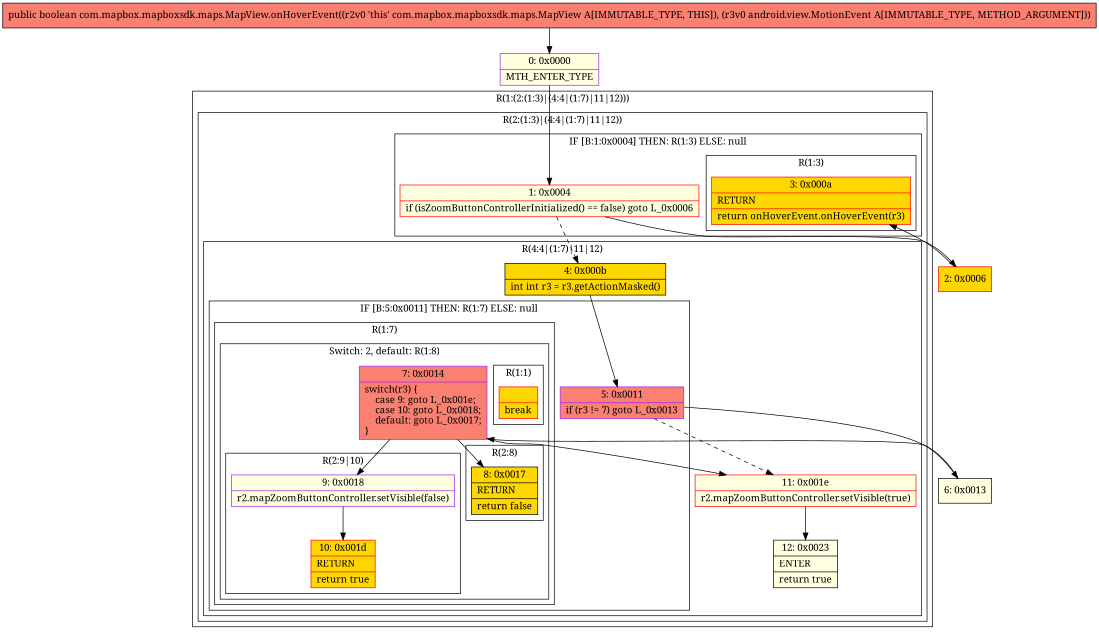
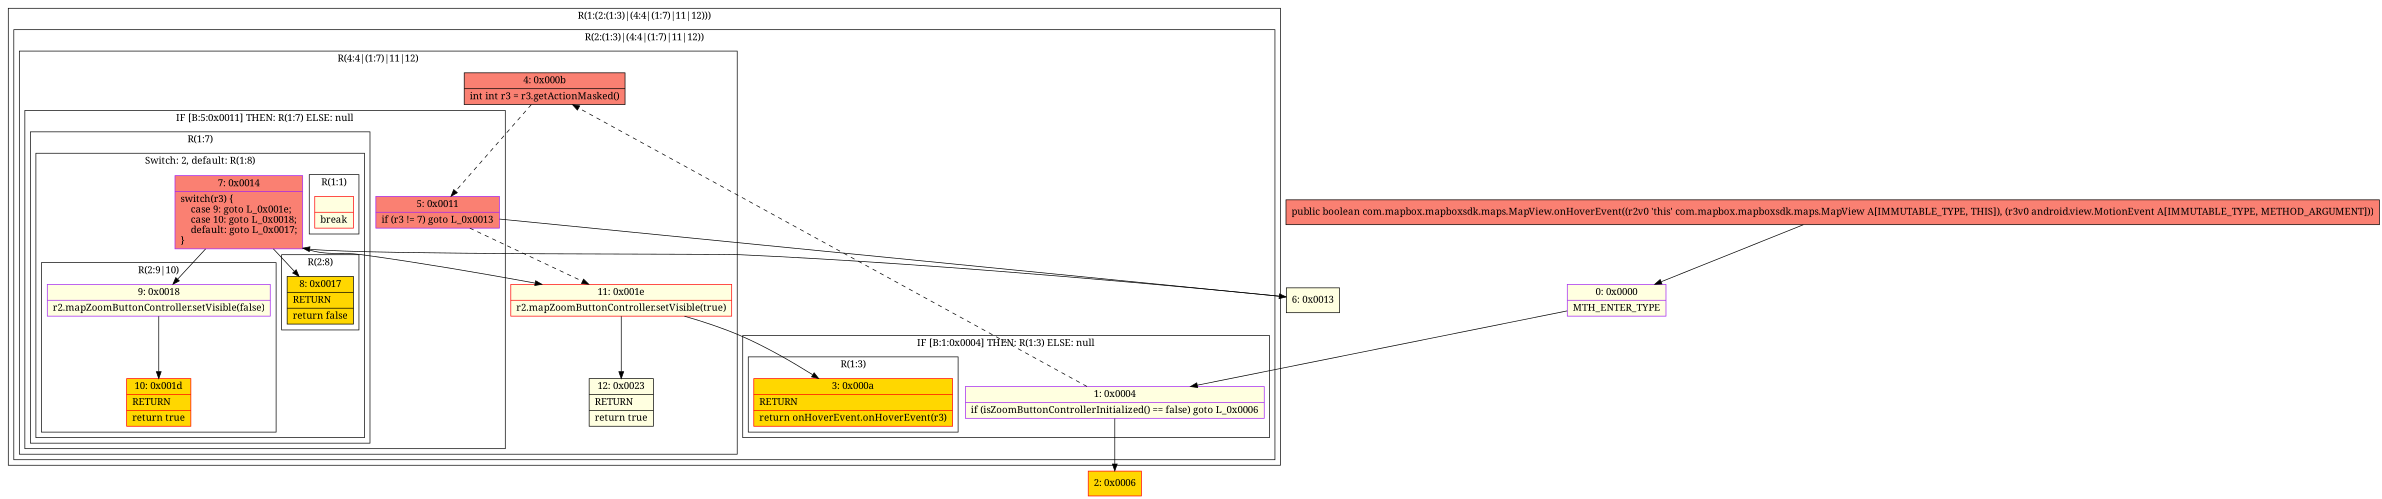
(549, 201) -> (1115, 402)
(928, 244) -> (751, 340)
(585, 279) -> (545, 89)
(603, 338) -> (493, 148)
(518, 403) -> (334, 212)
(795, 564) -> (614, 402)
